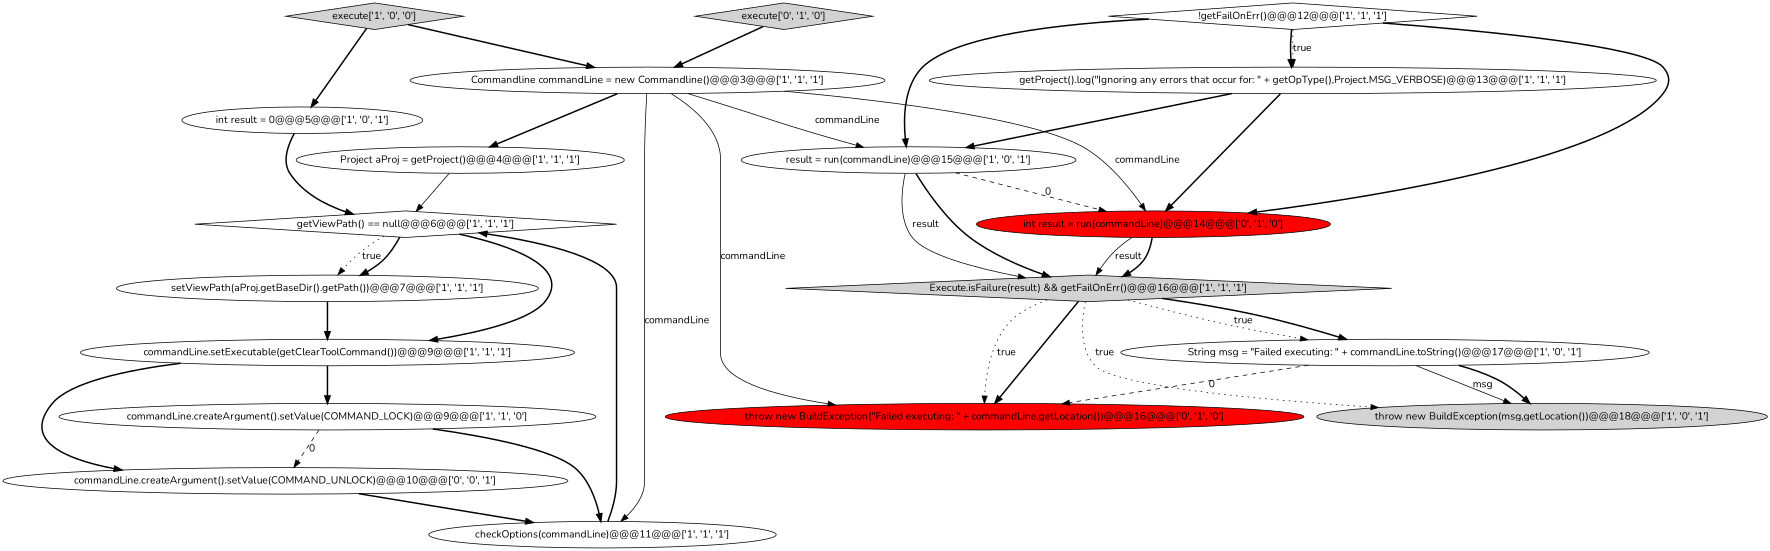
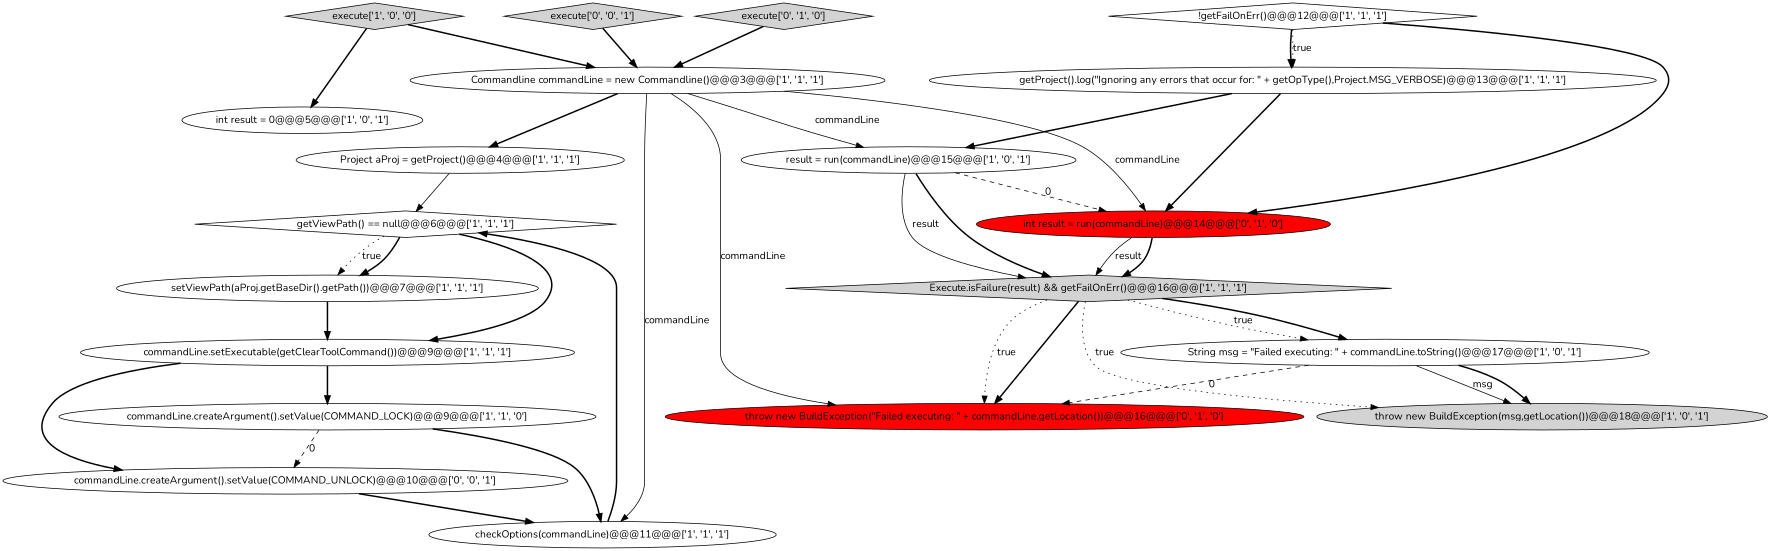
none -> (593, 16)
(995, 37) -> none
(298, 184) -> none
